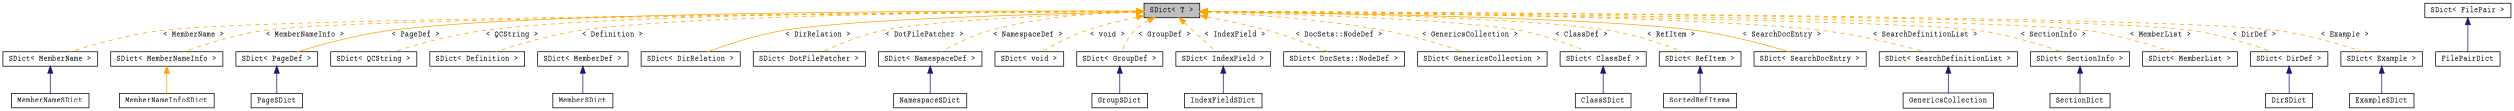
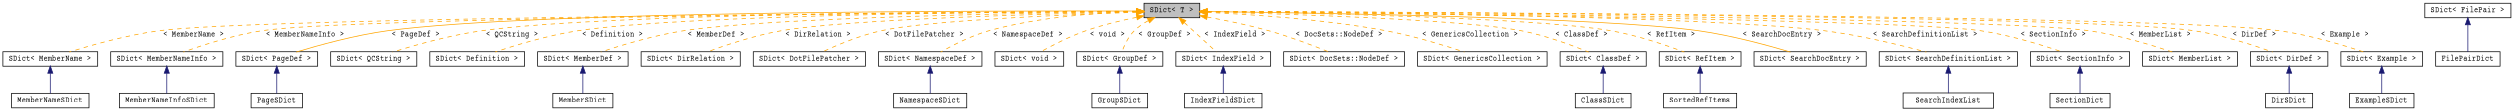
(920, 19) -> (855, 23)
none -> (800, 21)
(167, 83) -> (167, 83)
(1948, 101) -> (1948, 101)
